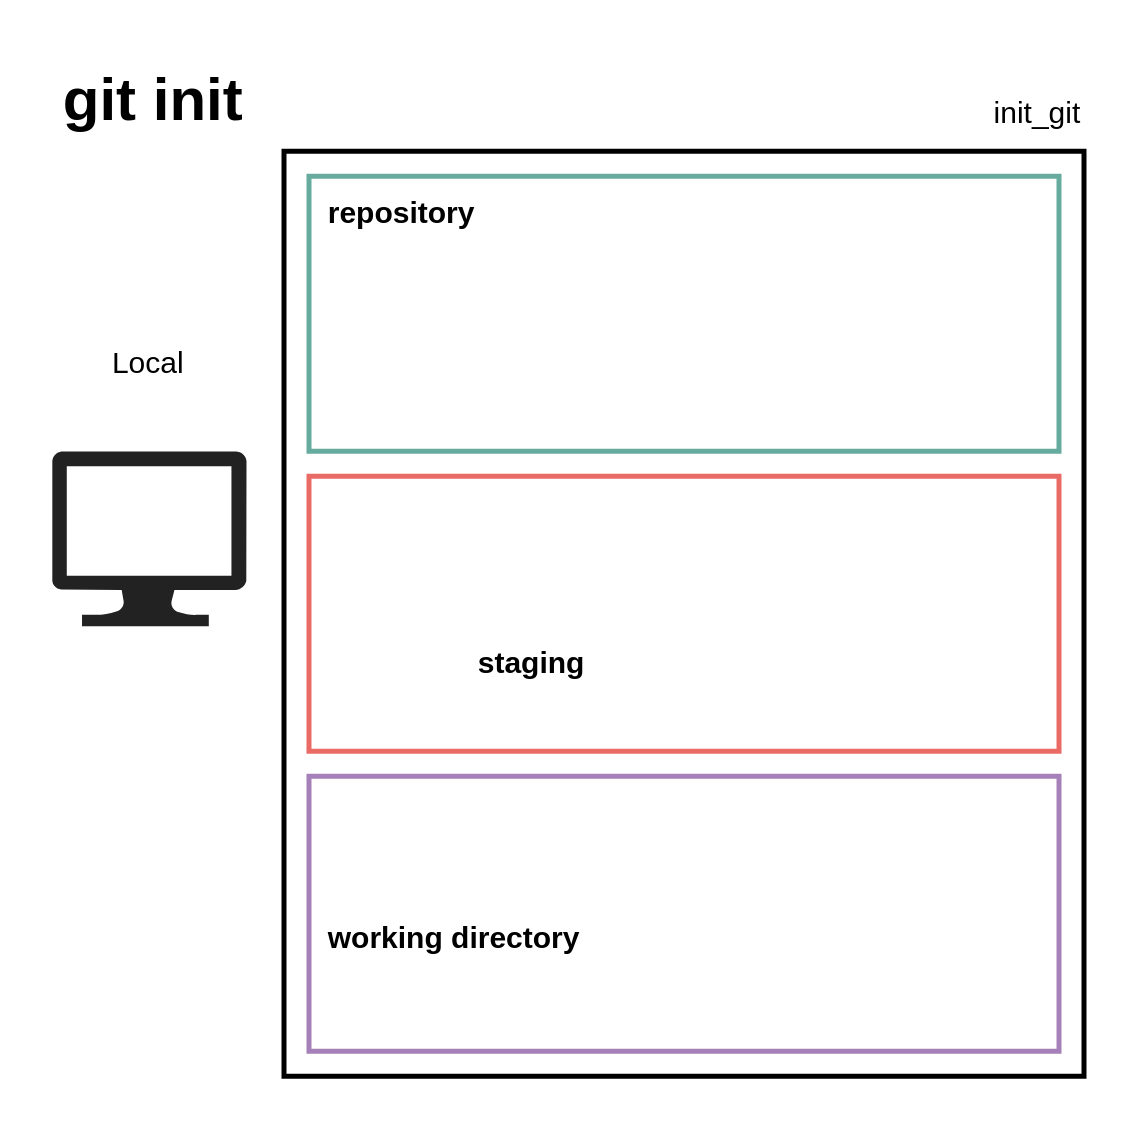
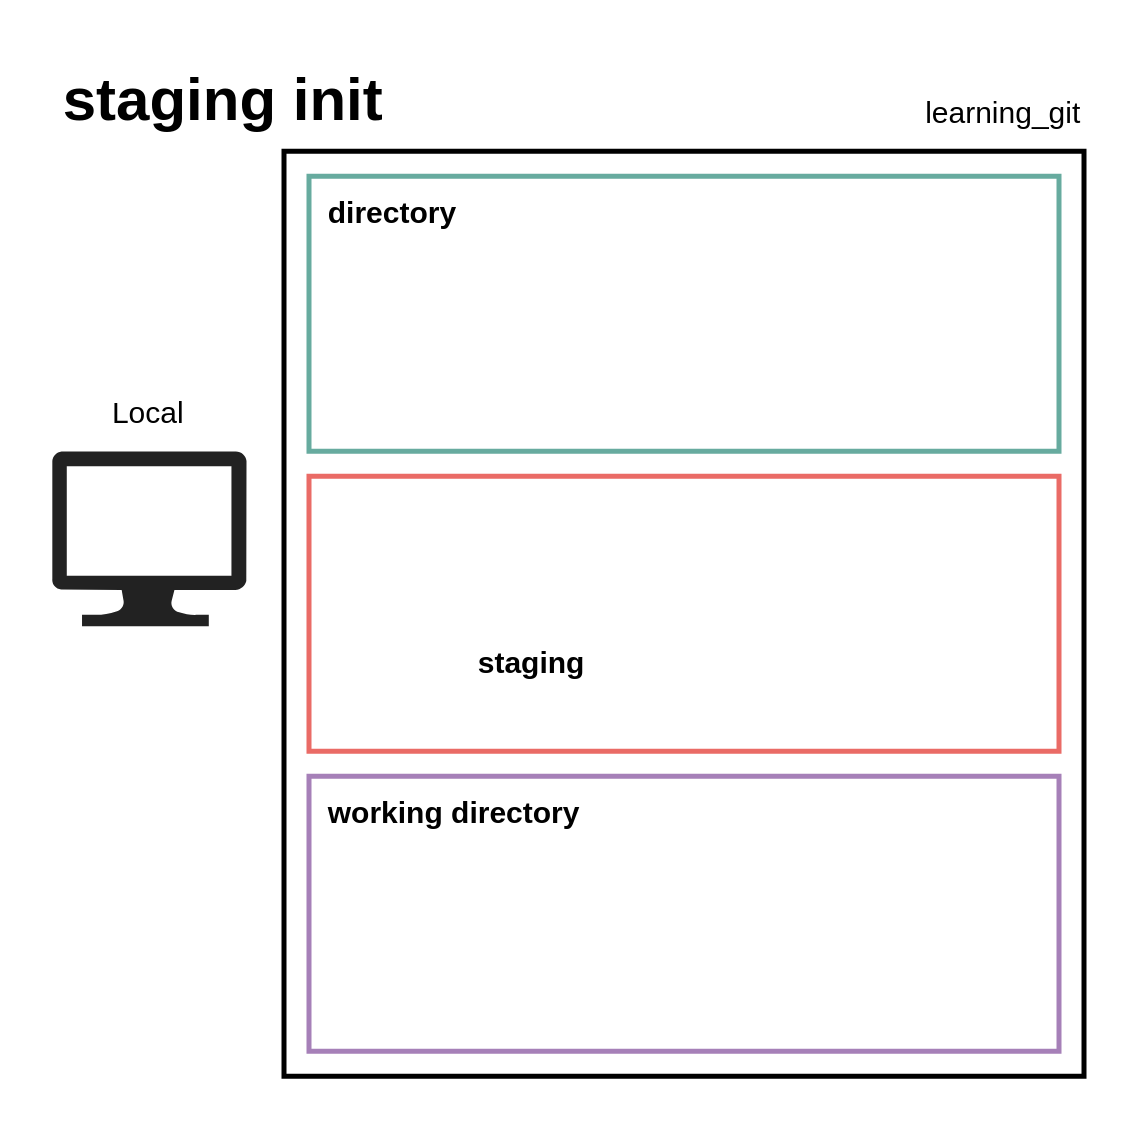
(115, 44) -> (149, 44)
(1026, 114) -> (992, 114)
(401, 214) -> (400, 214)
(149, 364) -> (149, 414)
(469, 939) -> (469, 814)
